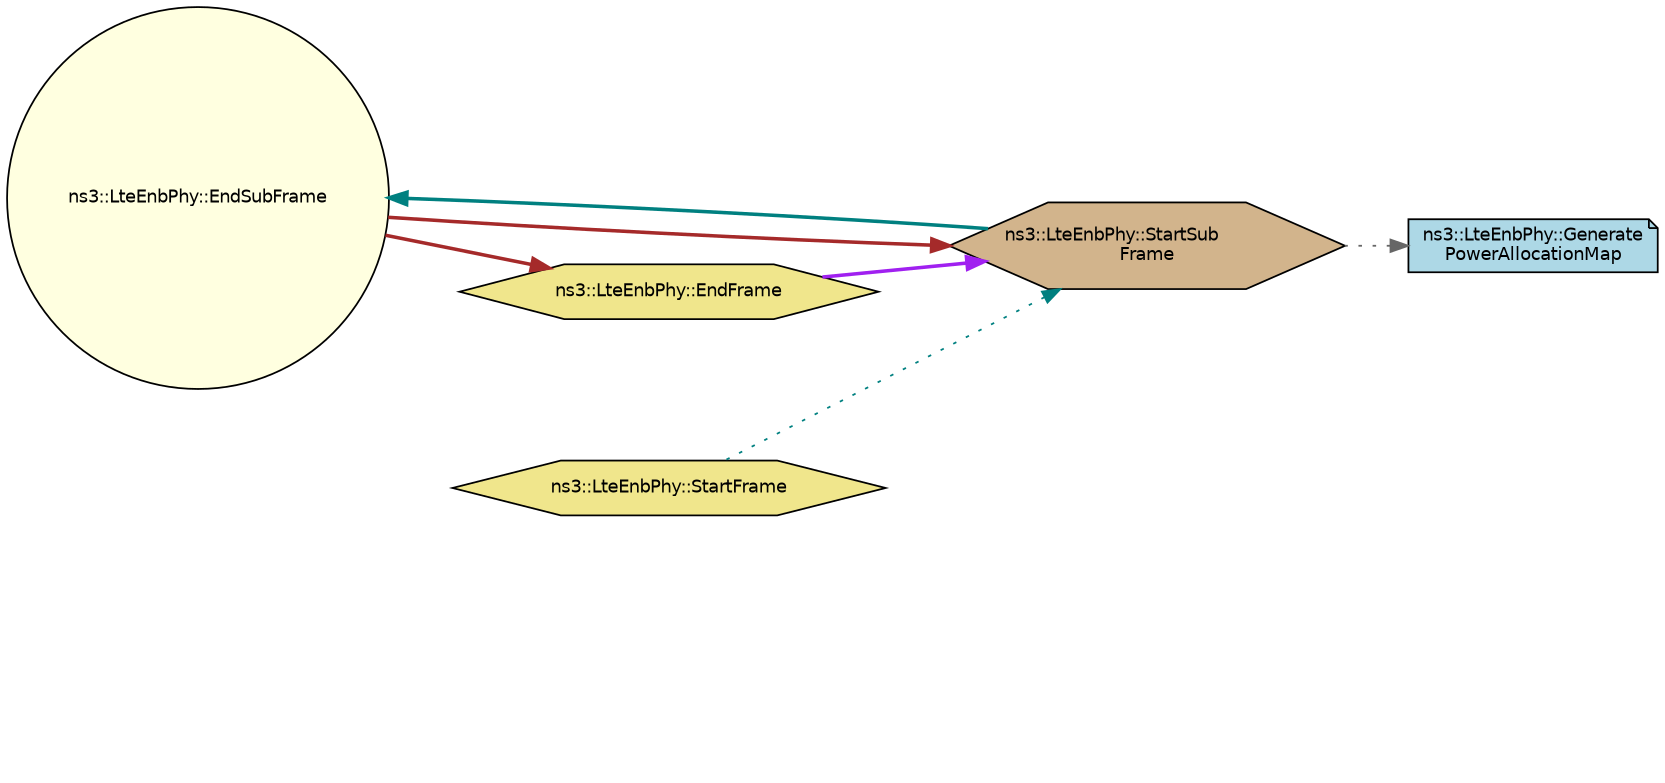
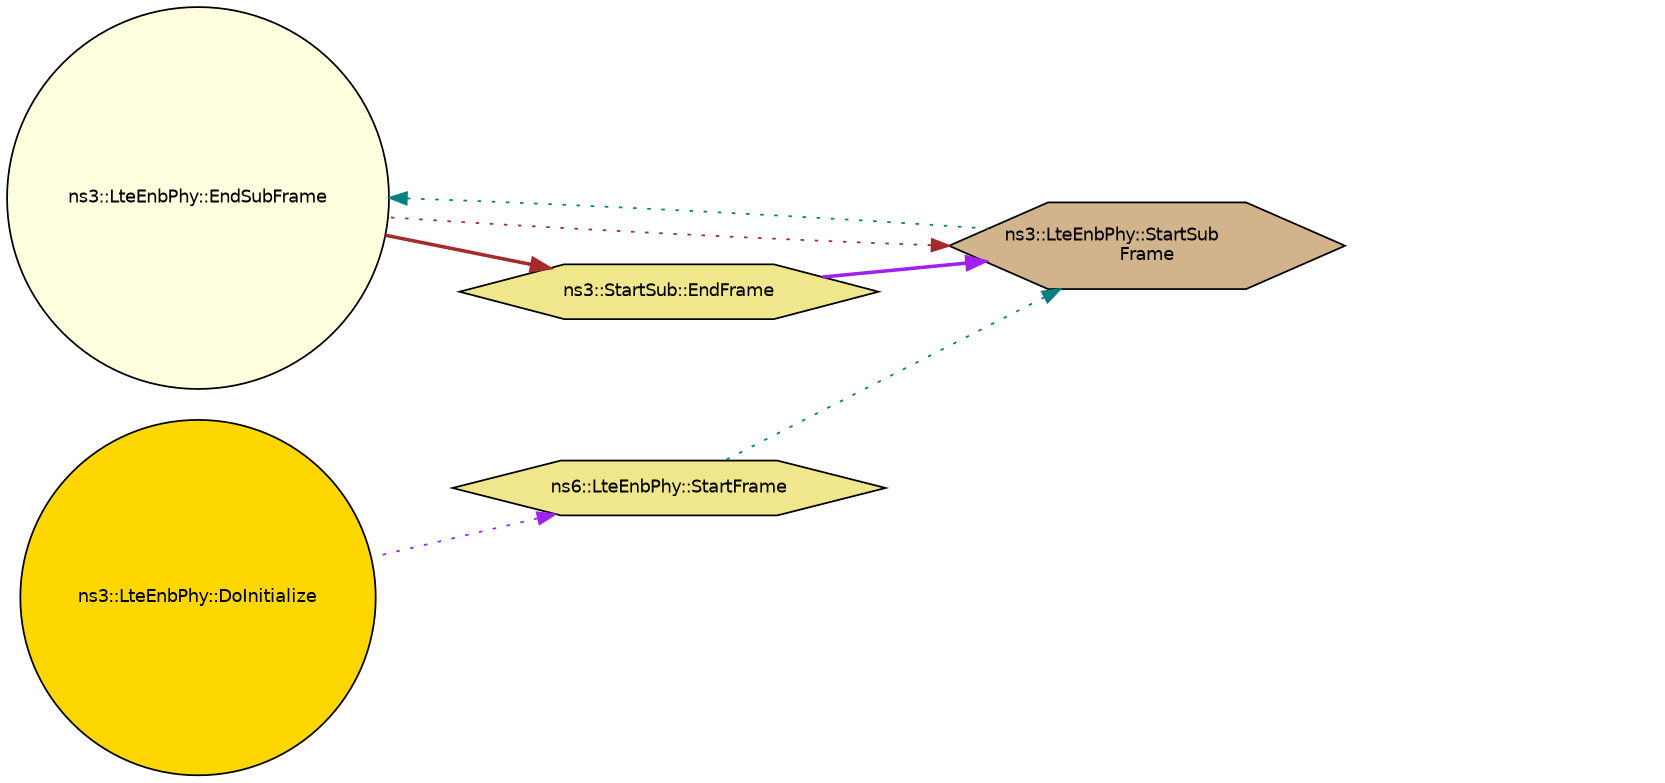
(698, 211) -> (698, 211)
(660, 233) -> (660, 233)
(1533, 246) -> none
(669, 292) -> (669, 292)
(669, 488) -> (669, 488)
none -> (198, 598)
